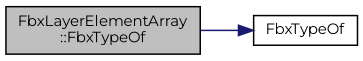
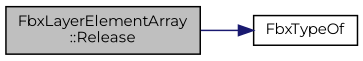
(103, 30) -> (103, 30)
